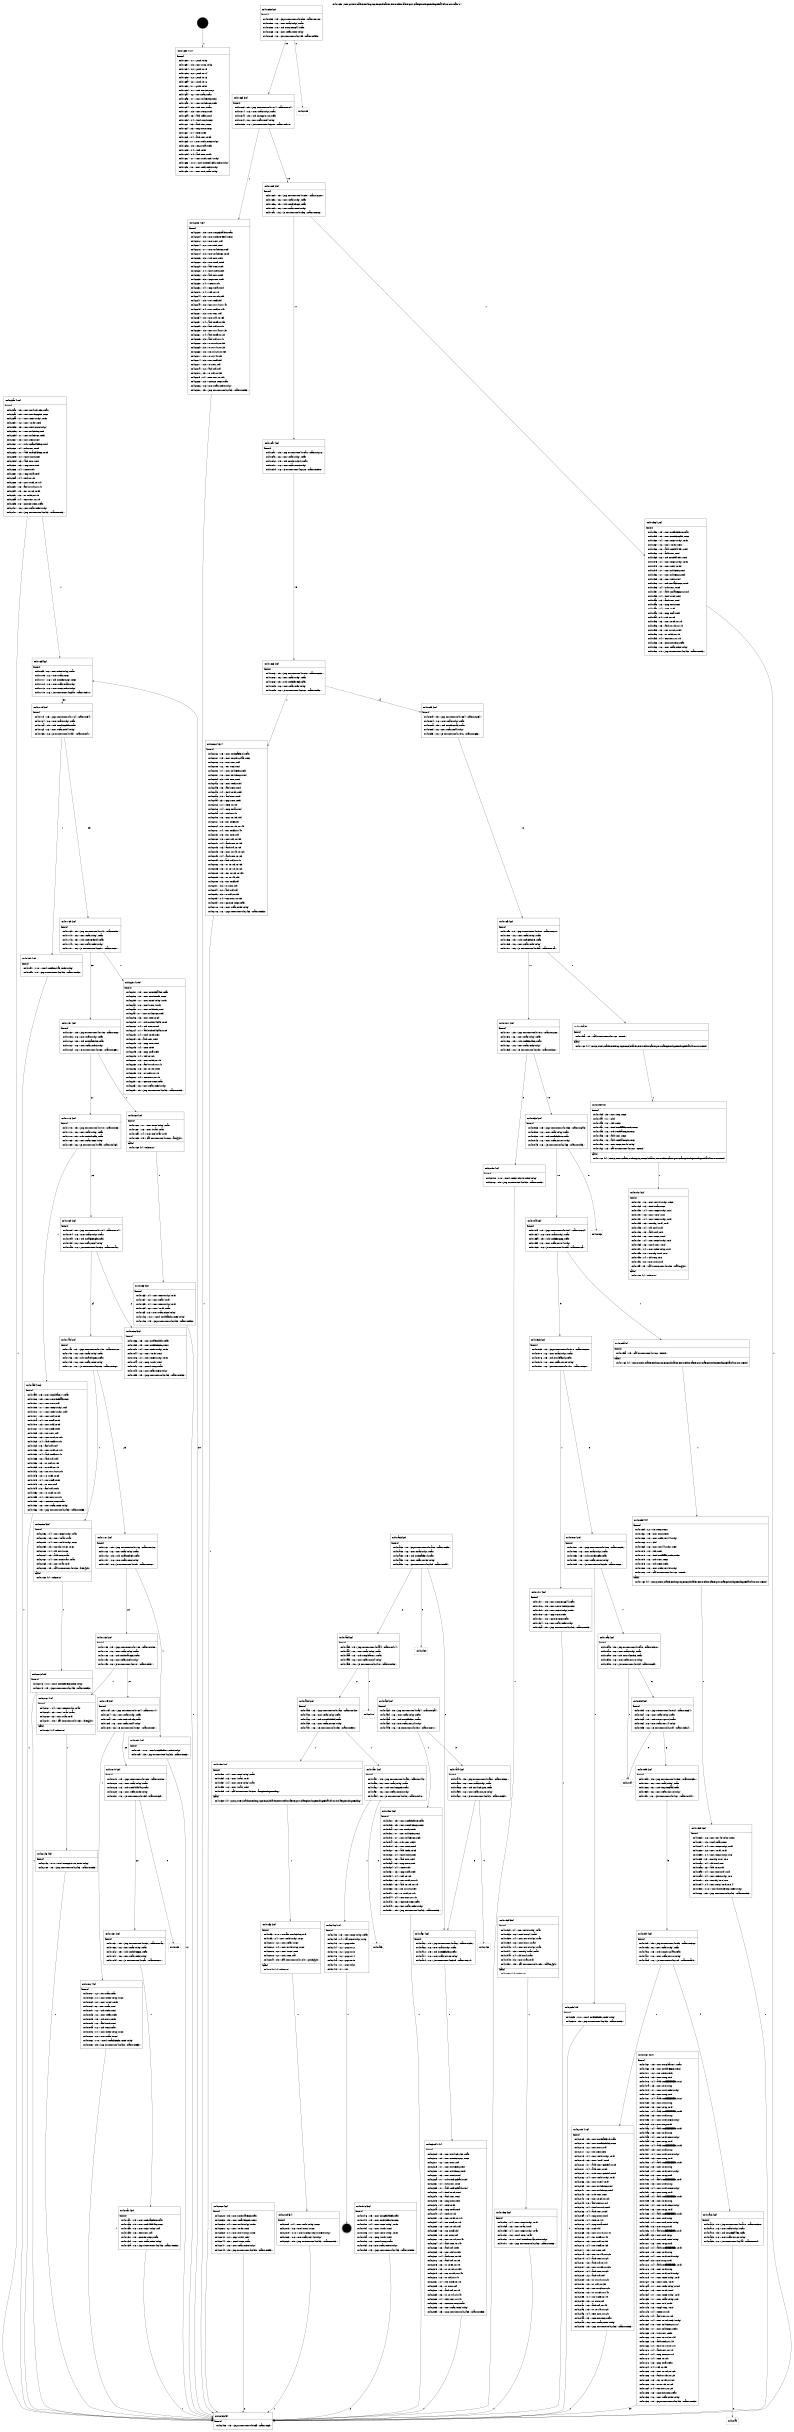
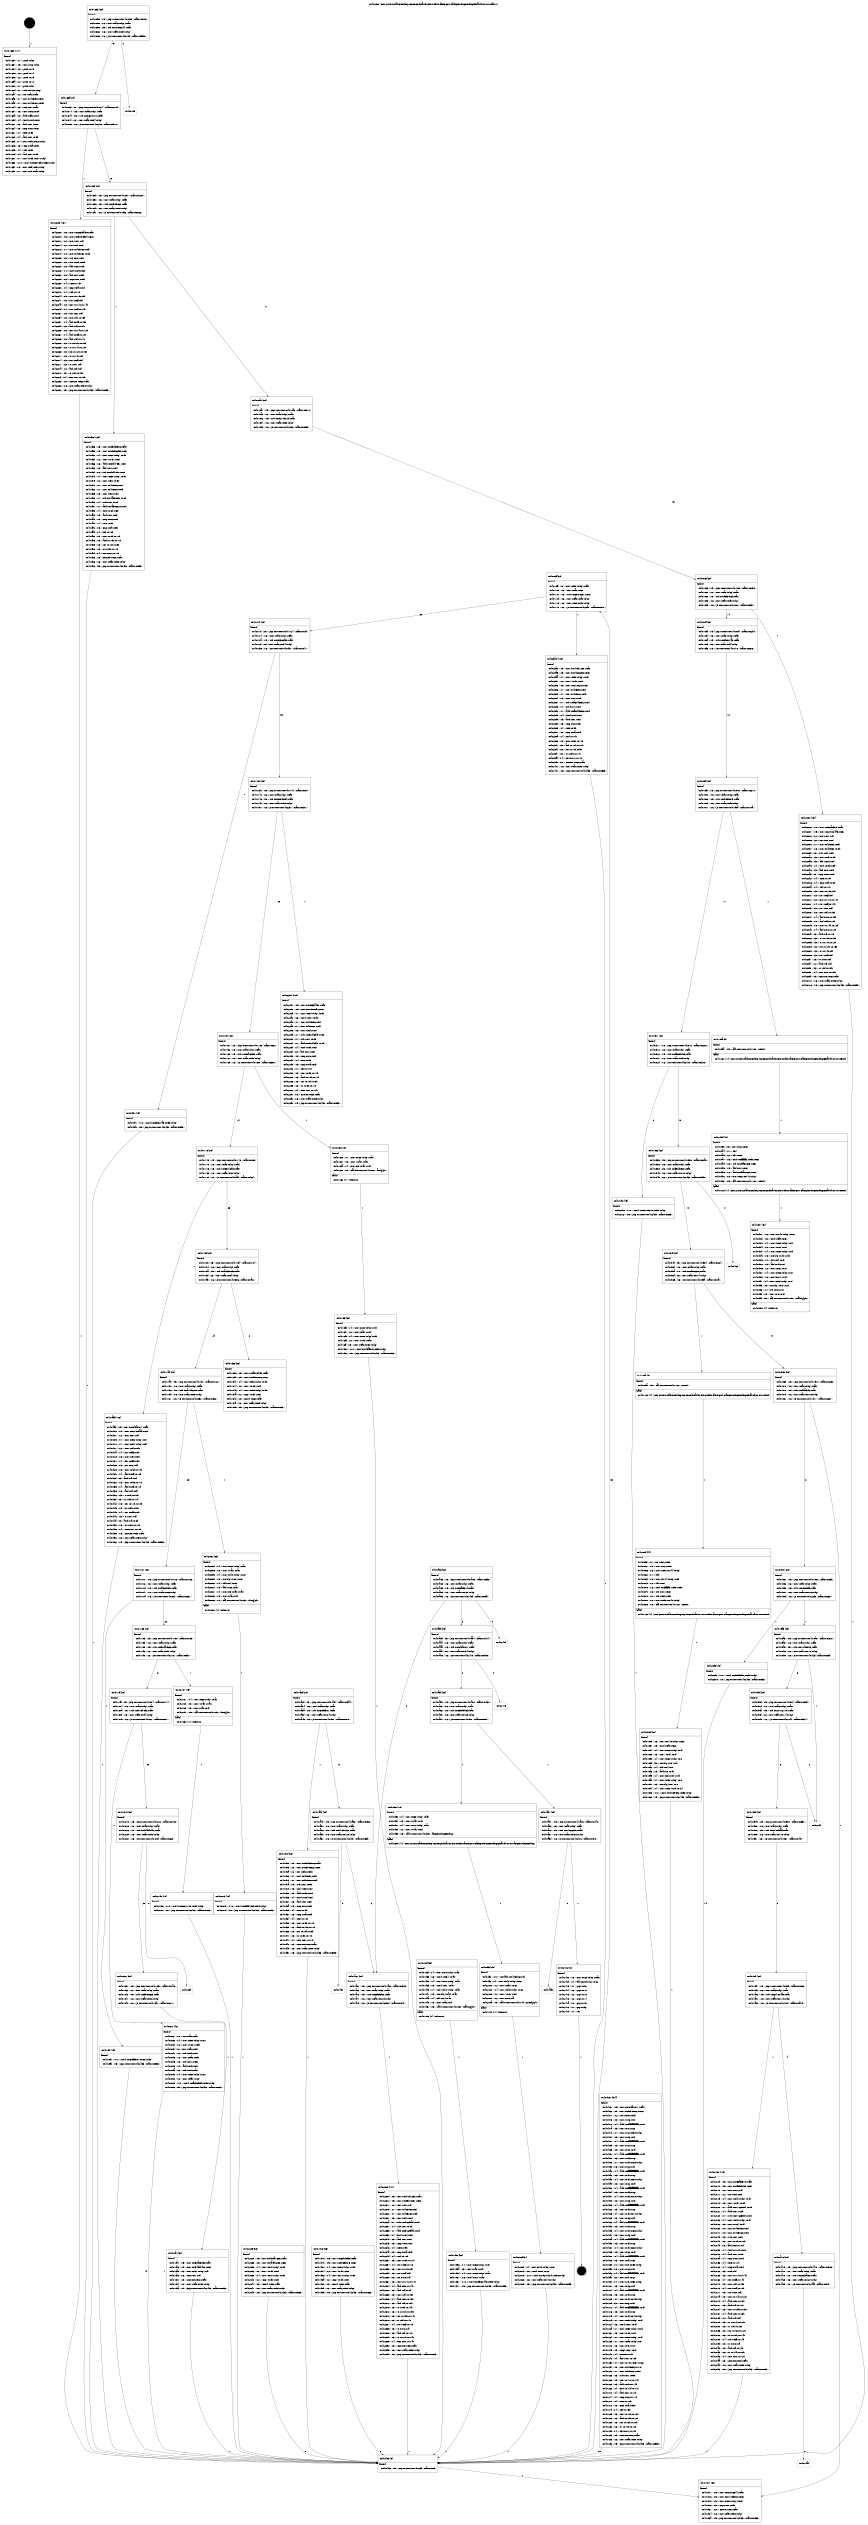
(51, 586) -> (577, 633)
(562, 2161) -> (568, 2482)
(569, 2228) -> (705, 1903)
